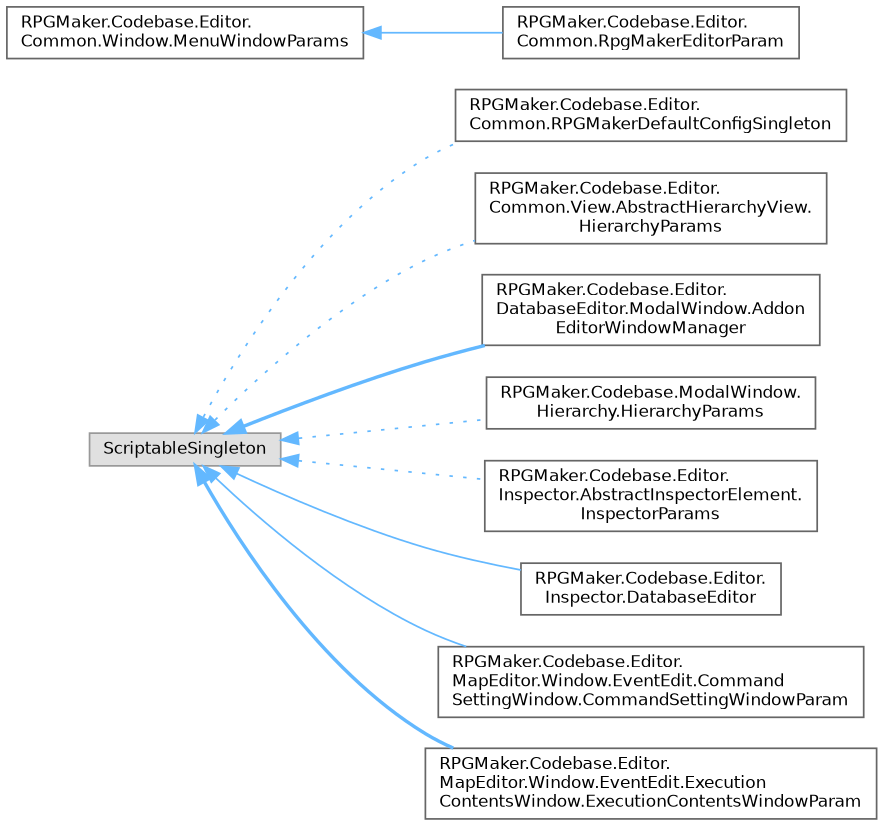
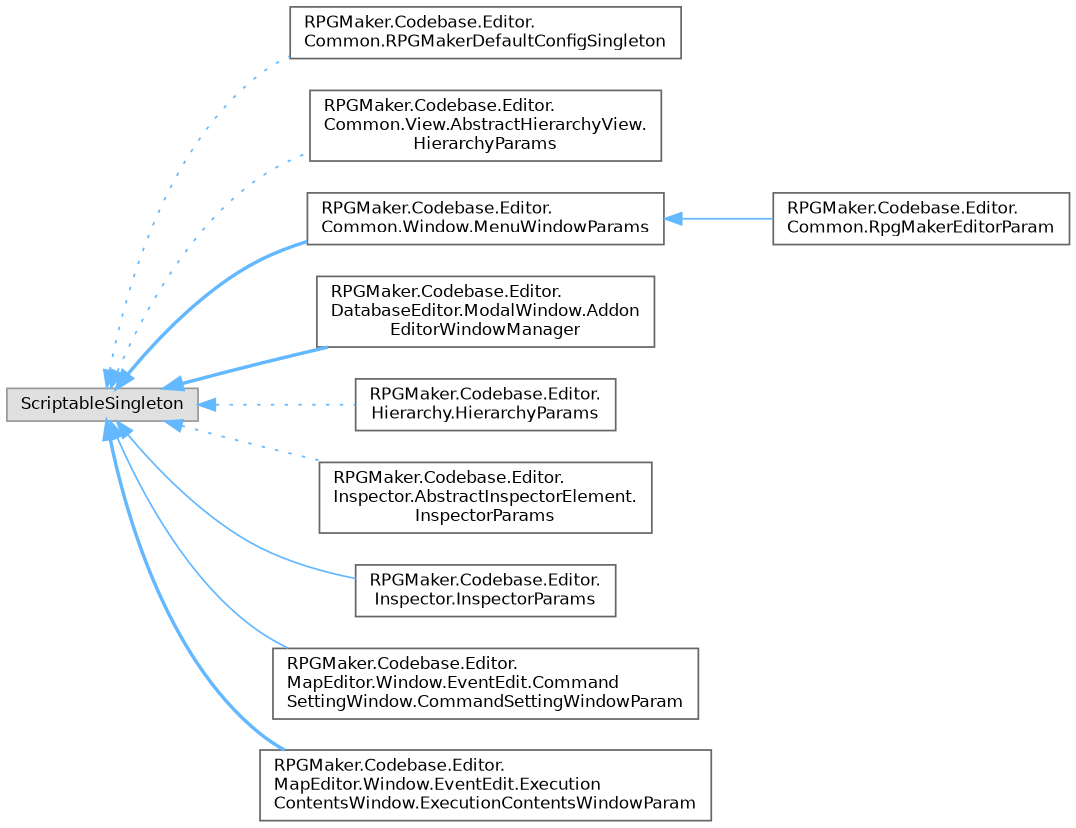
none -> (208, 295)
(651, 403) -> (486, 405)
(651, 589) -> (486, 591)
